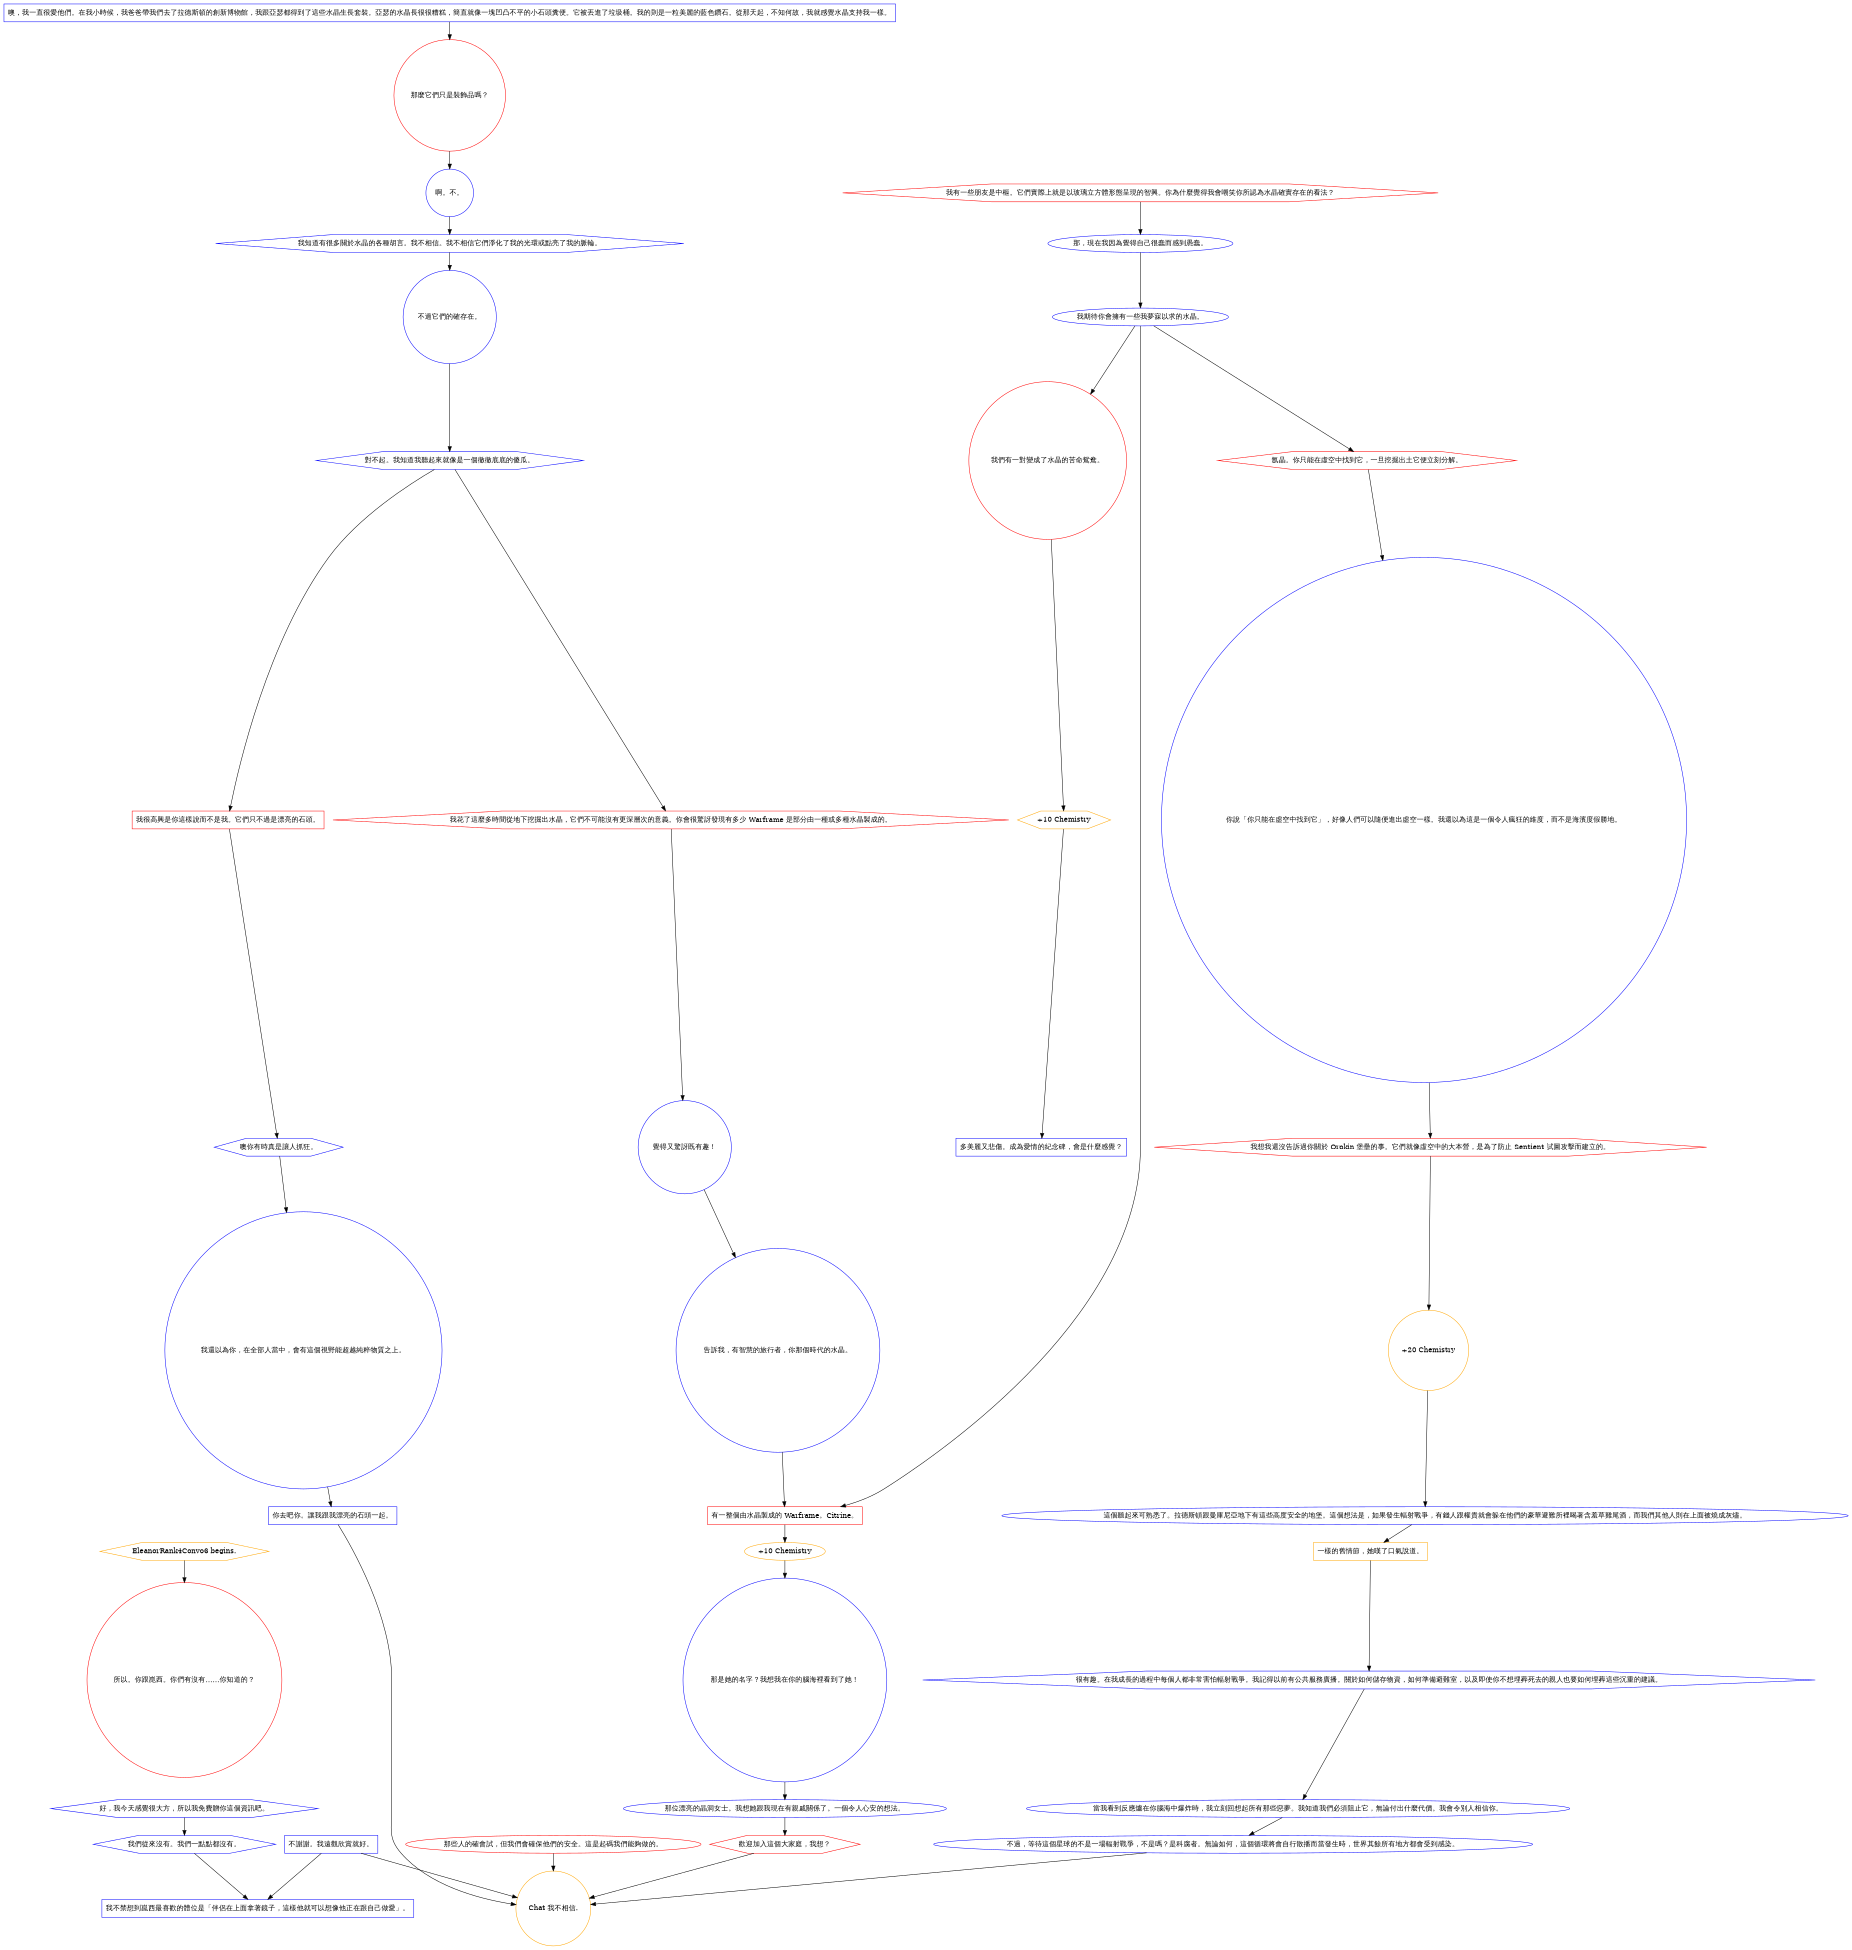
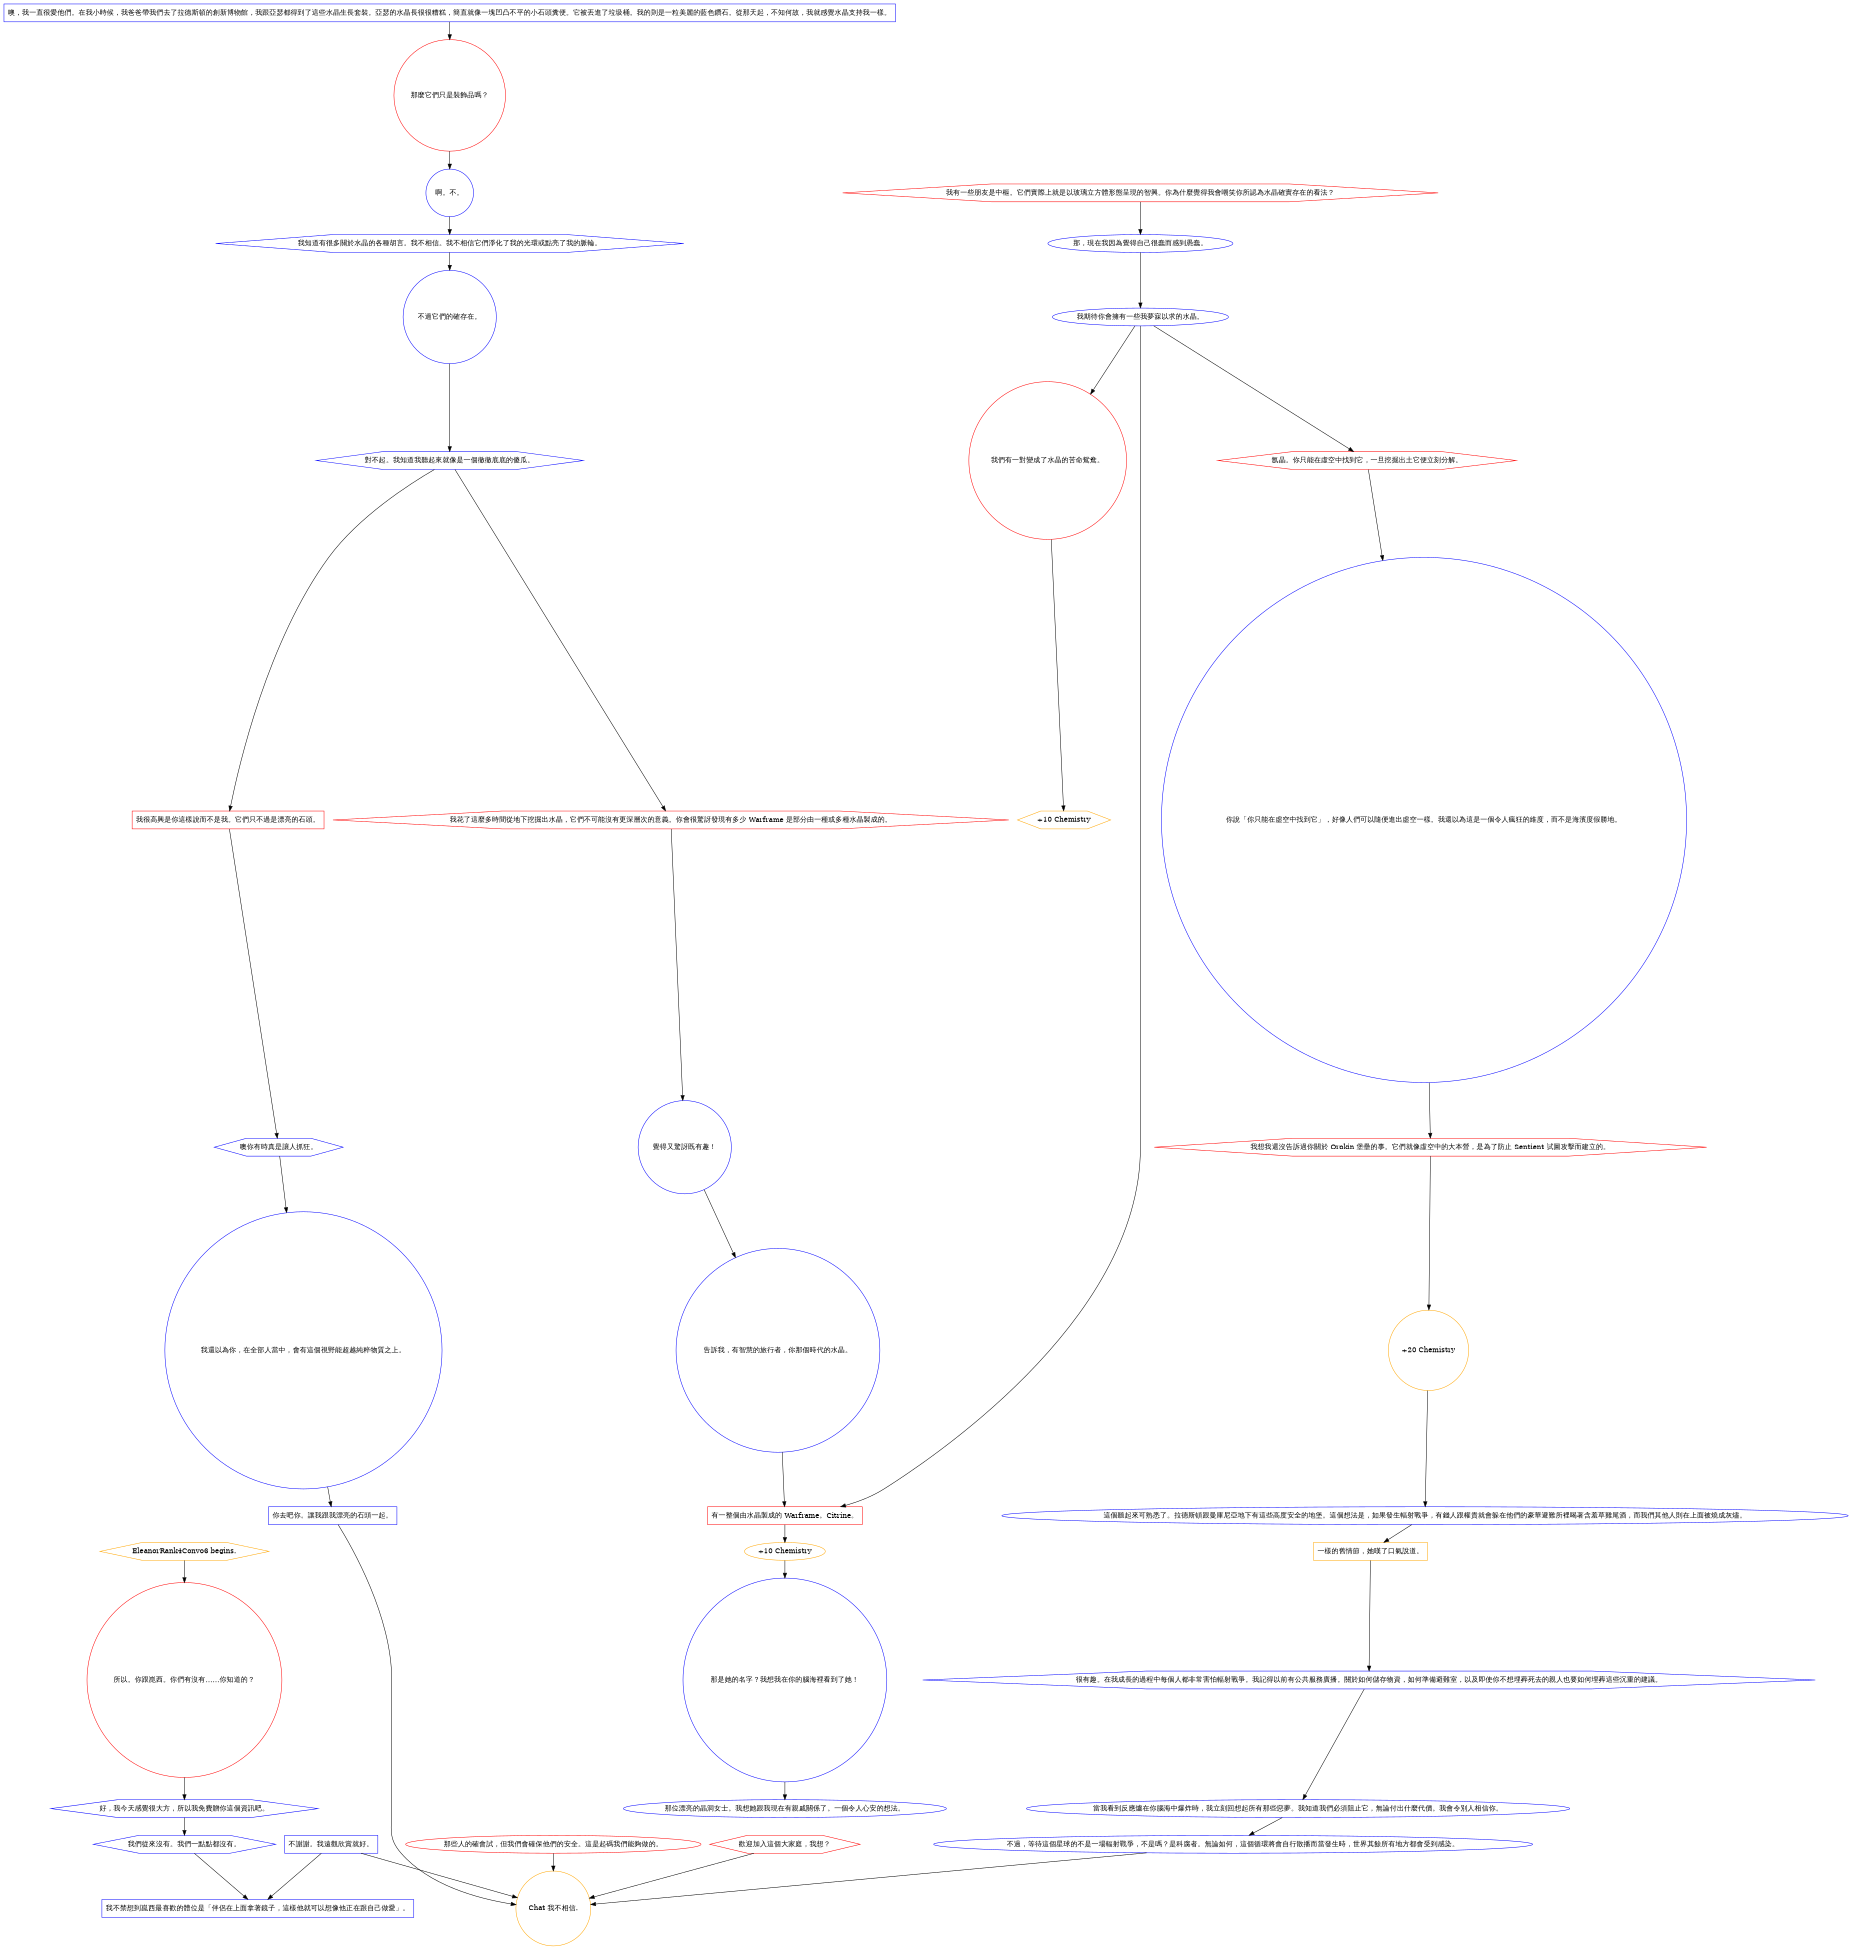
(1041, 1147) -> none
none -> (184, 1786)
(785, 1824) -> none
